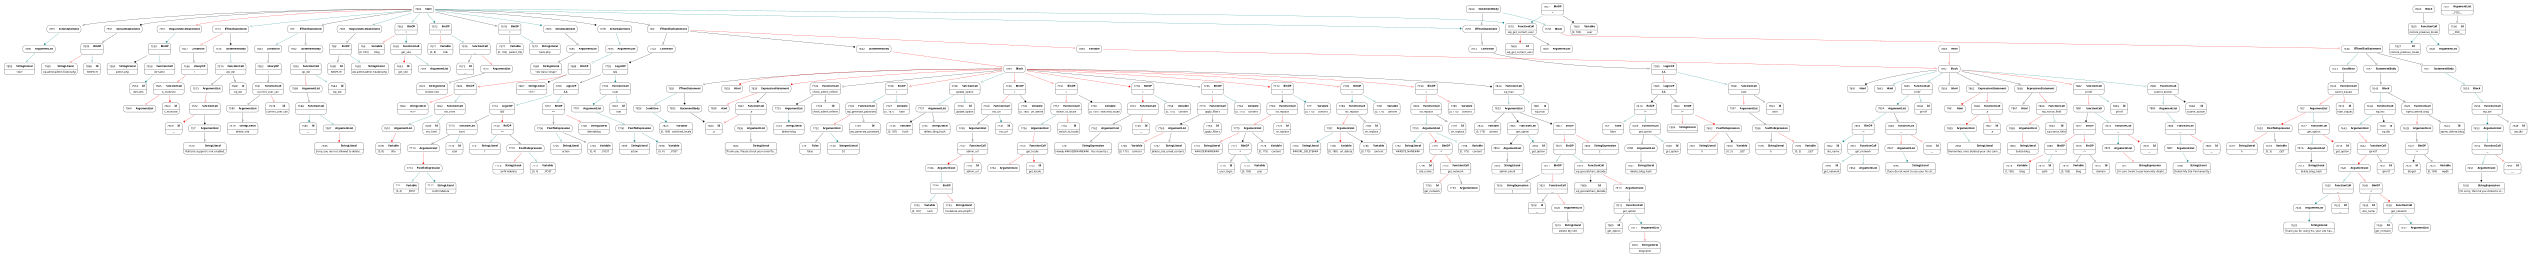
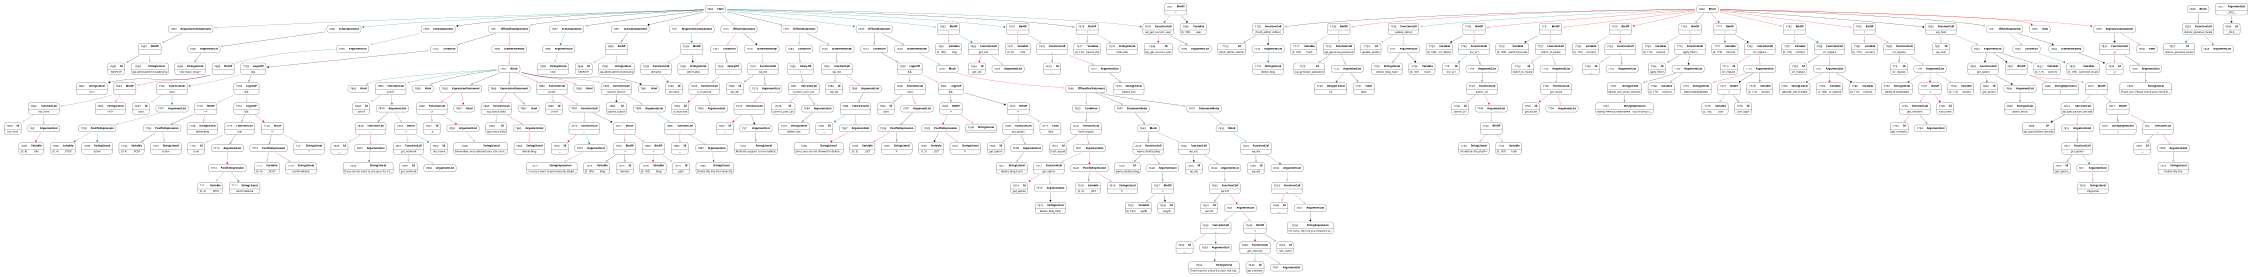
(1482, 18) -> (892, 39)
(2457, 18) -> (2232, 18)
(874, 49) -> none
(1094, 49) -> (514, 49)
(1949, 58) -> (560, 79)
(2343, 92) -> (1086, 132)
(1142, 118) -> (1606, 58)
(1096, 137) -> (1624, 98)
(2407, 218) -> (1272, 258)
